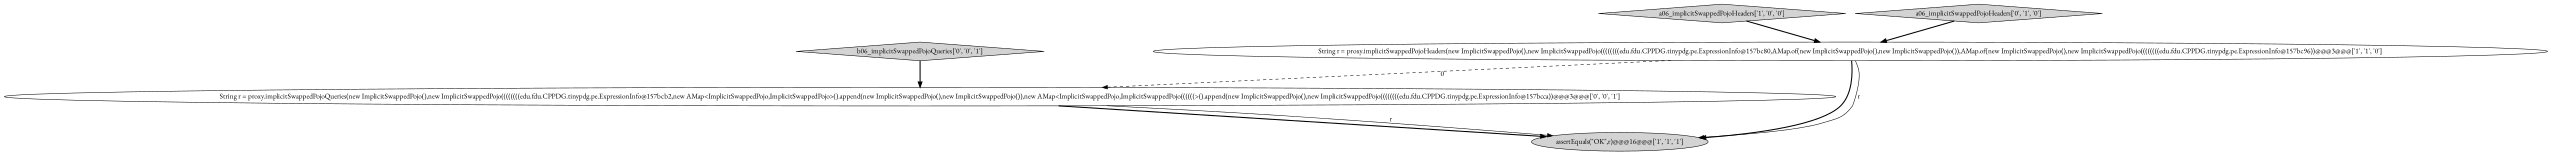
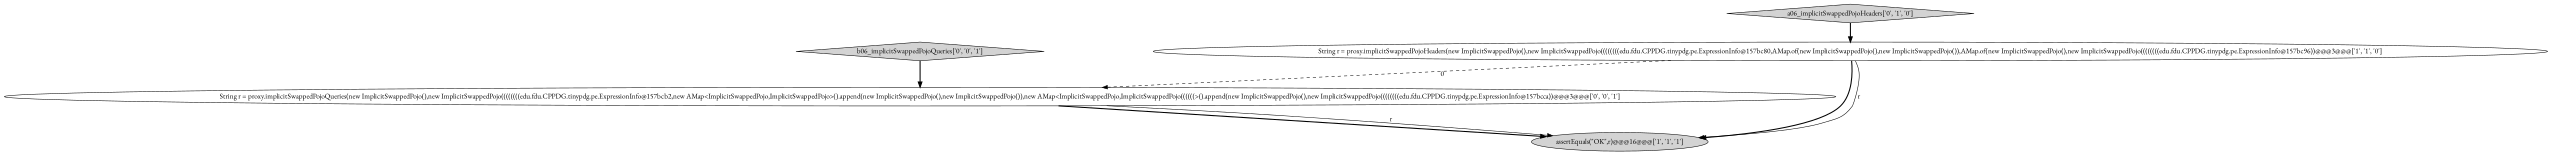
(1722, 14) -> none
